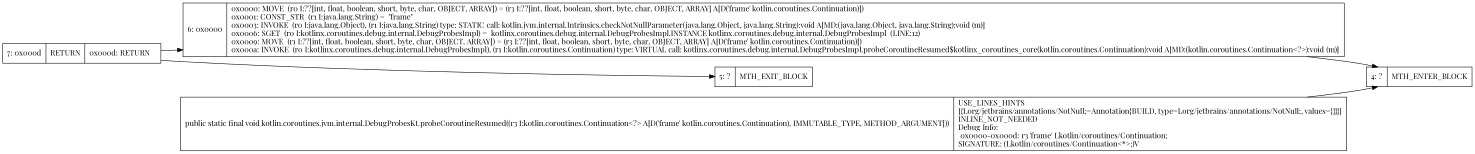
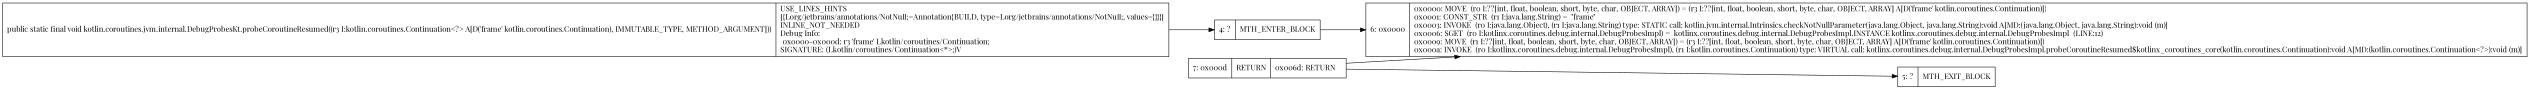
(123, 53) -> (1308, 68)
(1340, 61) -> (1340, 30)
